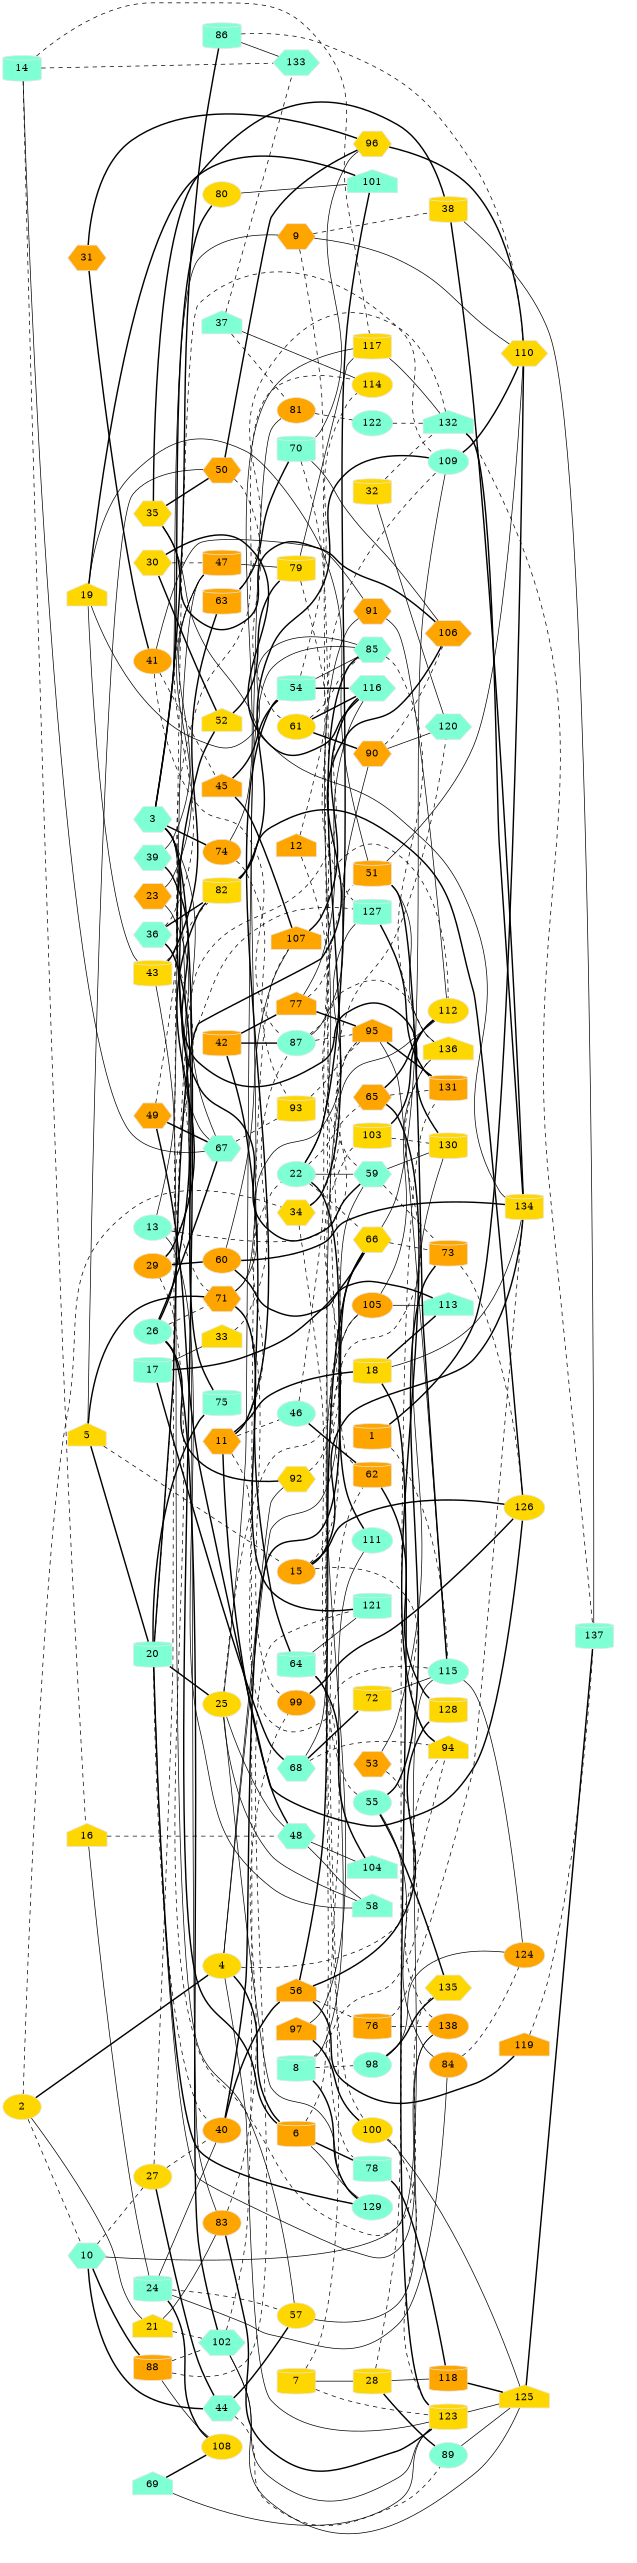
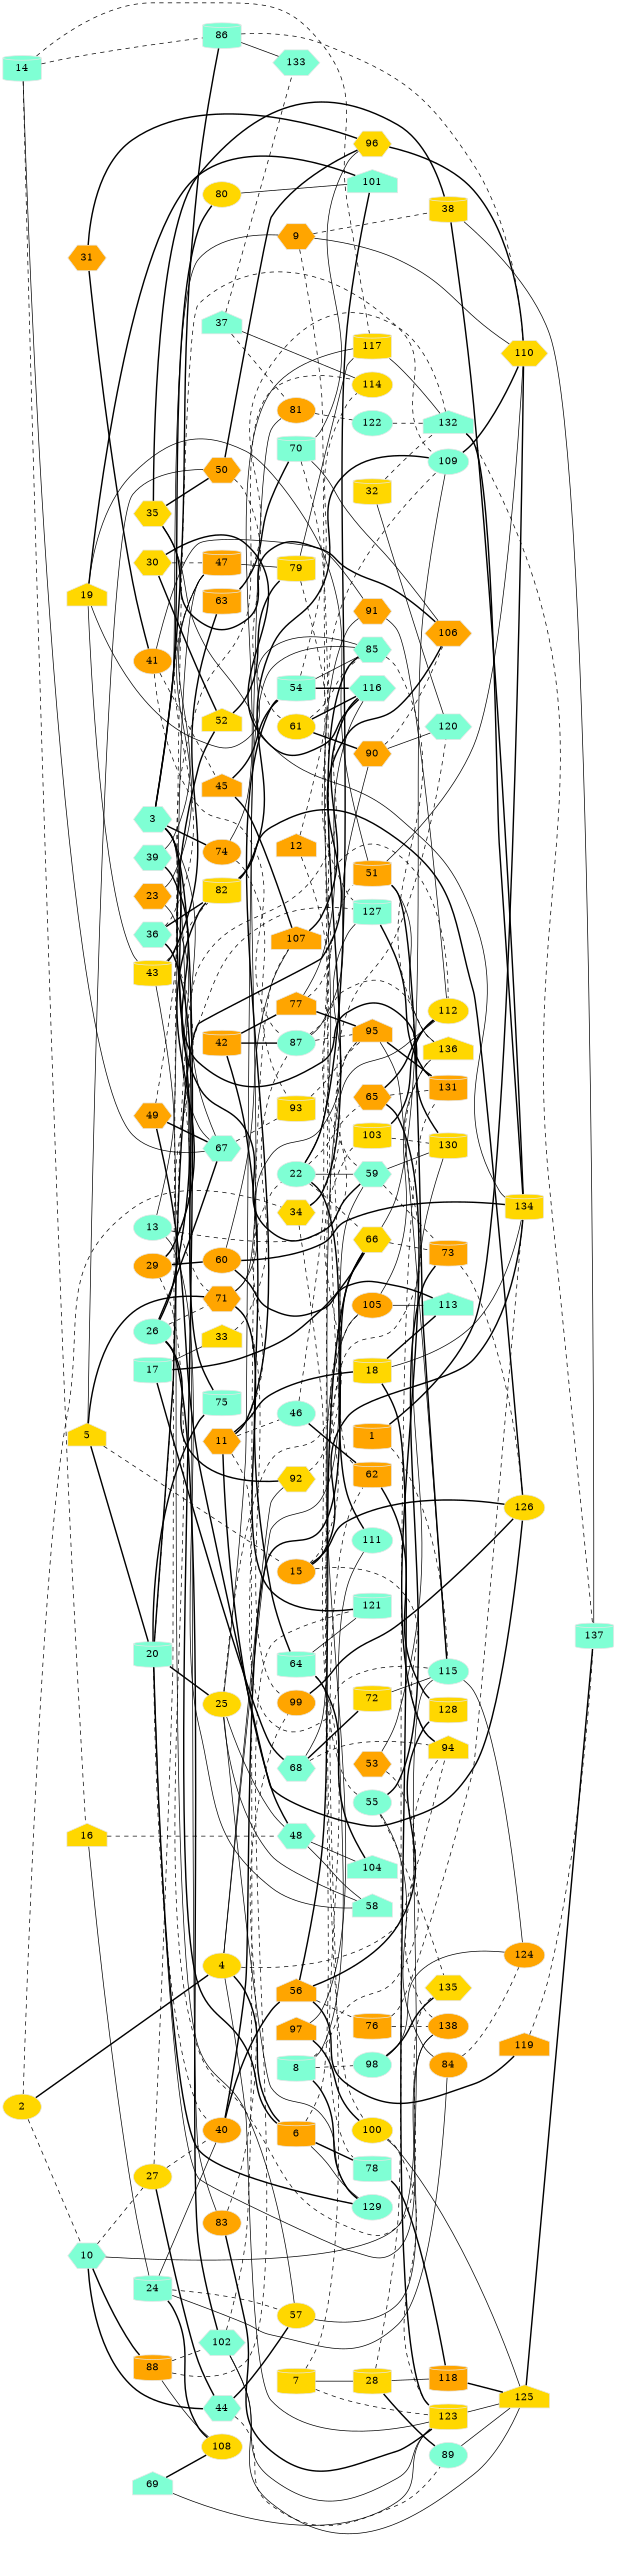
(157, 66) -> (122, 49)
(423, 1914) -> (423, 1914)
(153, 2327) -> none
